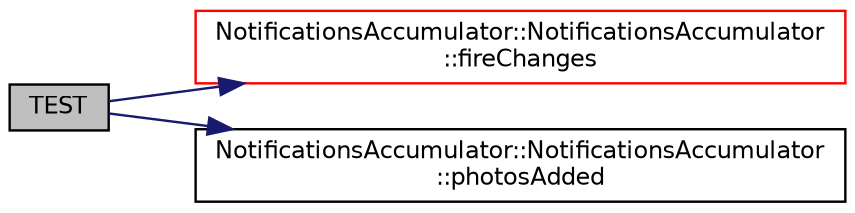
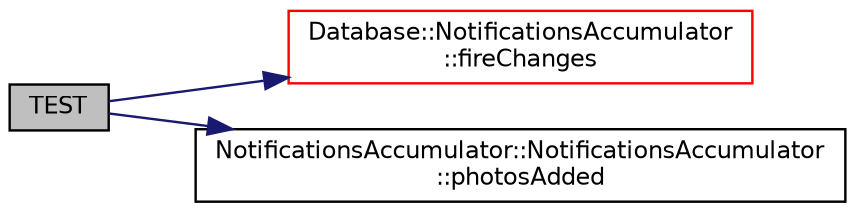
(520, 47) -> (520, 47)
